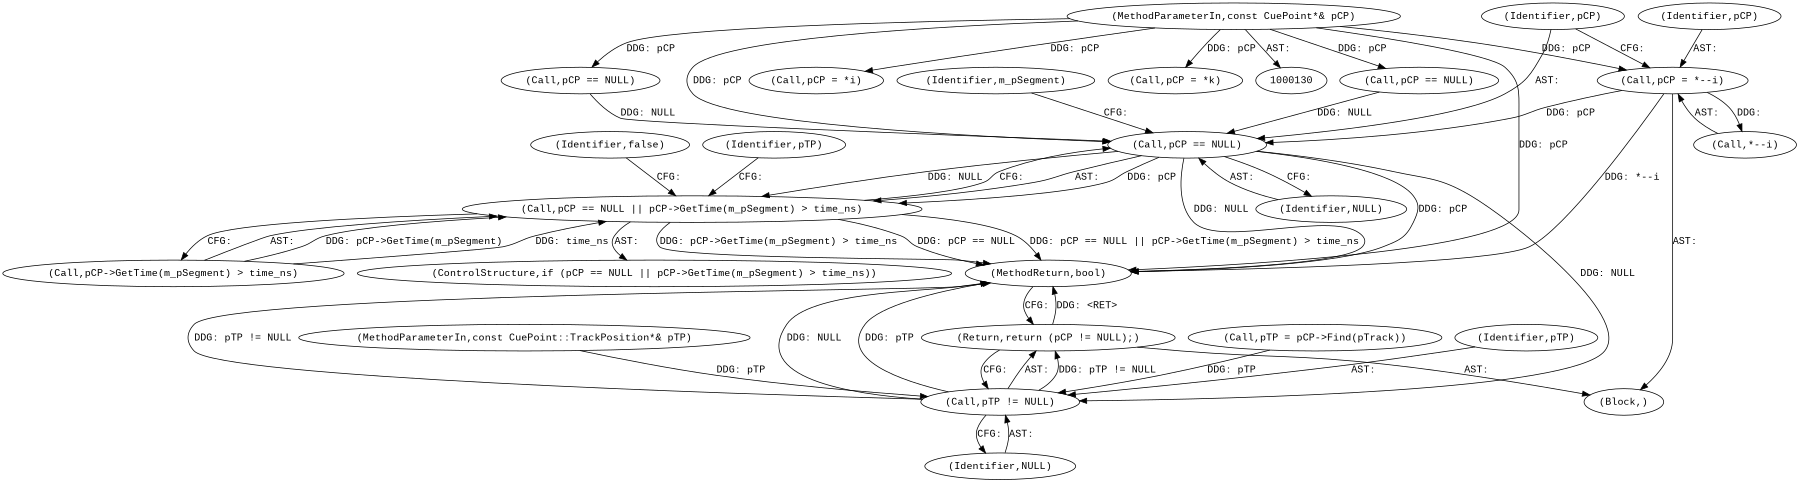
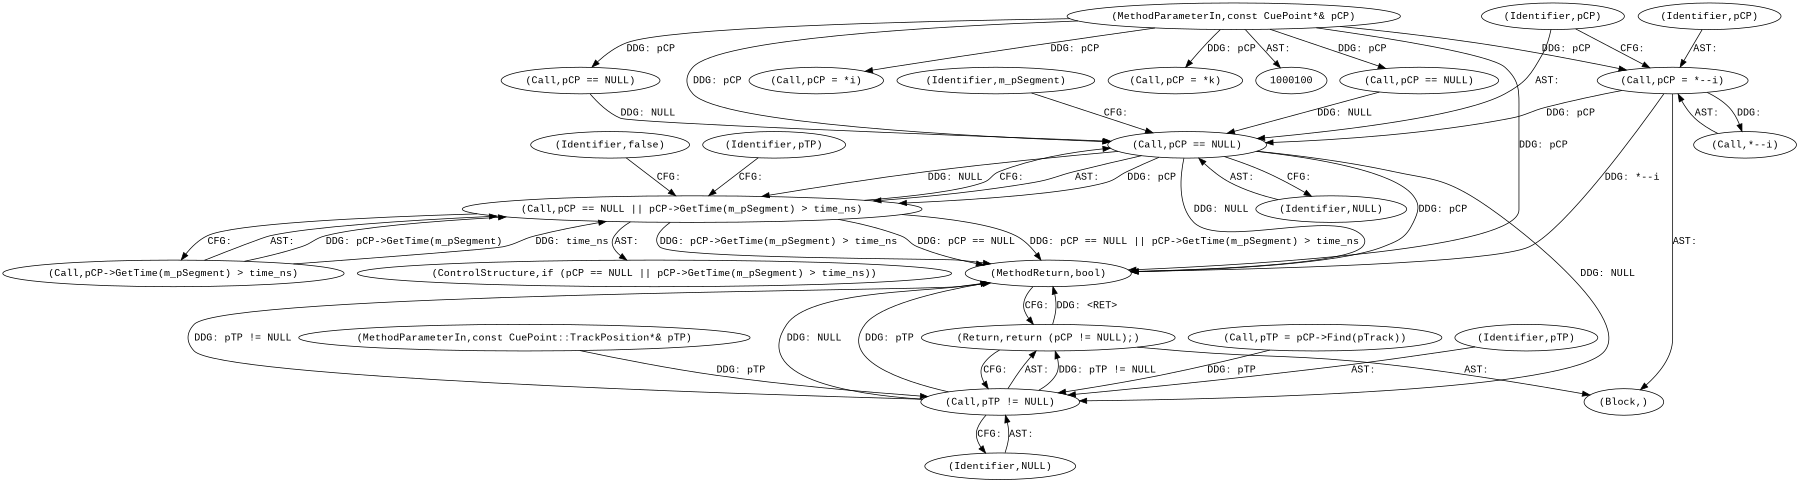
(1291, 81) -> (1291, 81)
